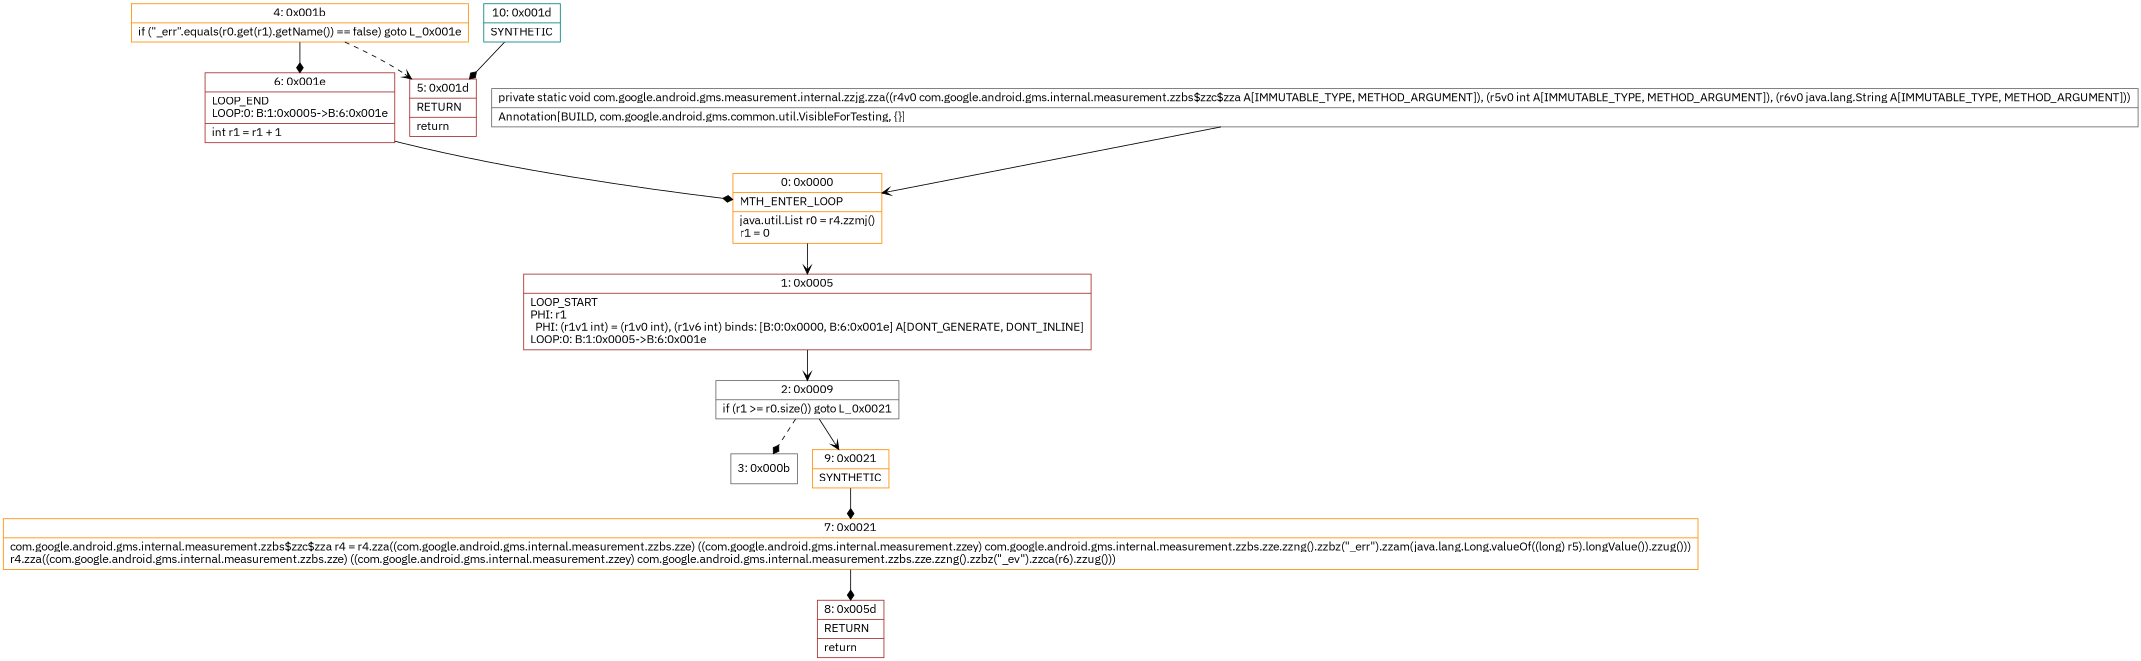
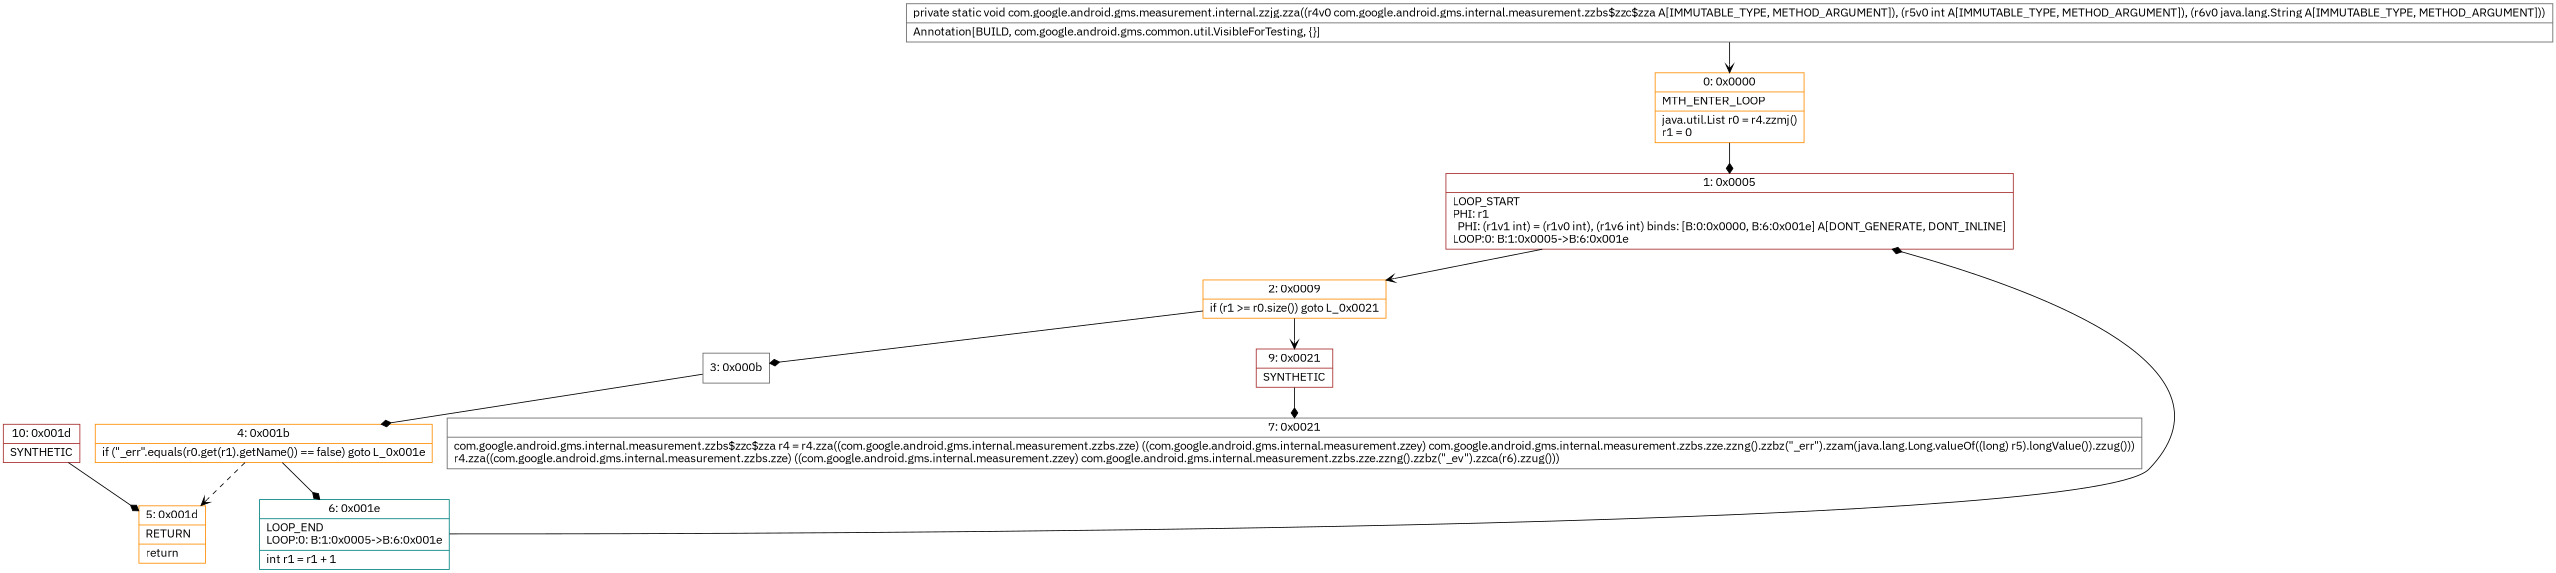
(522, 23) -> (42, 443)
(300, 108) -> (354, 535)
(443, 108) -> (172, 535)
(558, 175) -> (1497, 522)
(807, 255) -> (1730, 153)
none -> (547, 398)
(807, 400) -> (1295, 299)
(787, 432) -> (991, 337)
(851, 469) -> (1295, 368)
(851, 544) -> (1295, 443)
(851, 629) -> none
